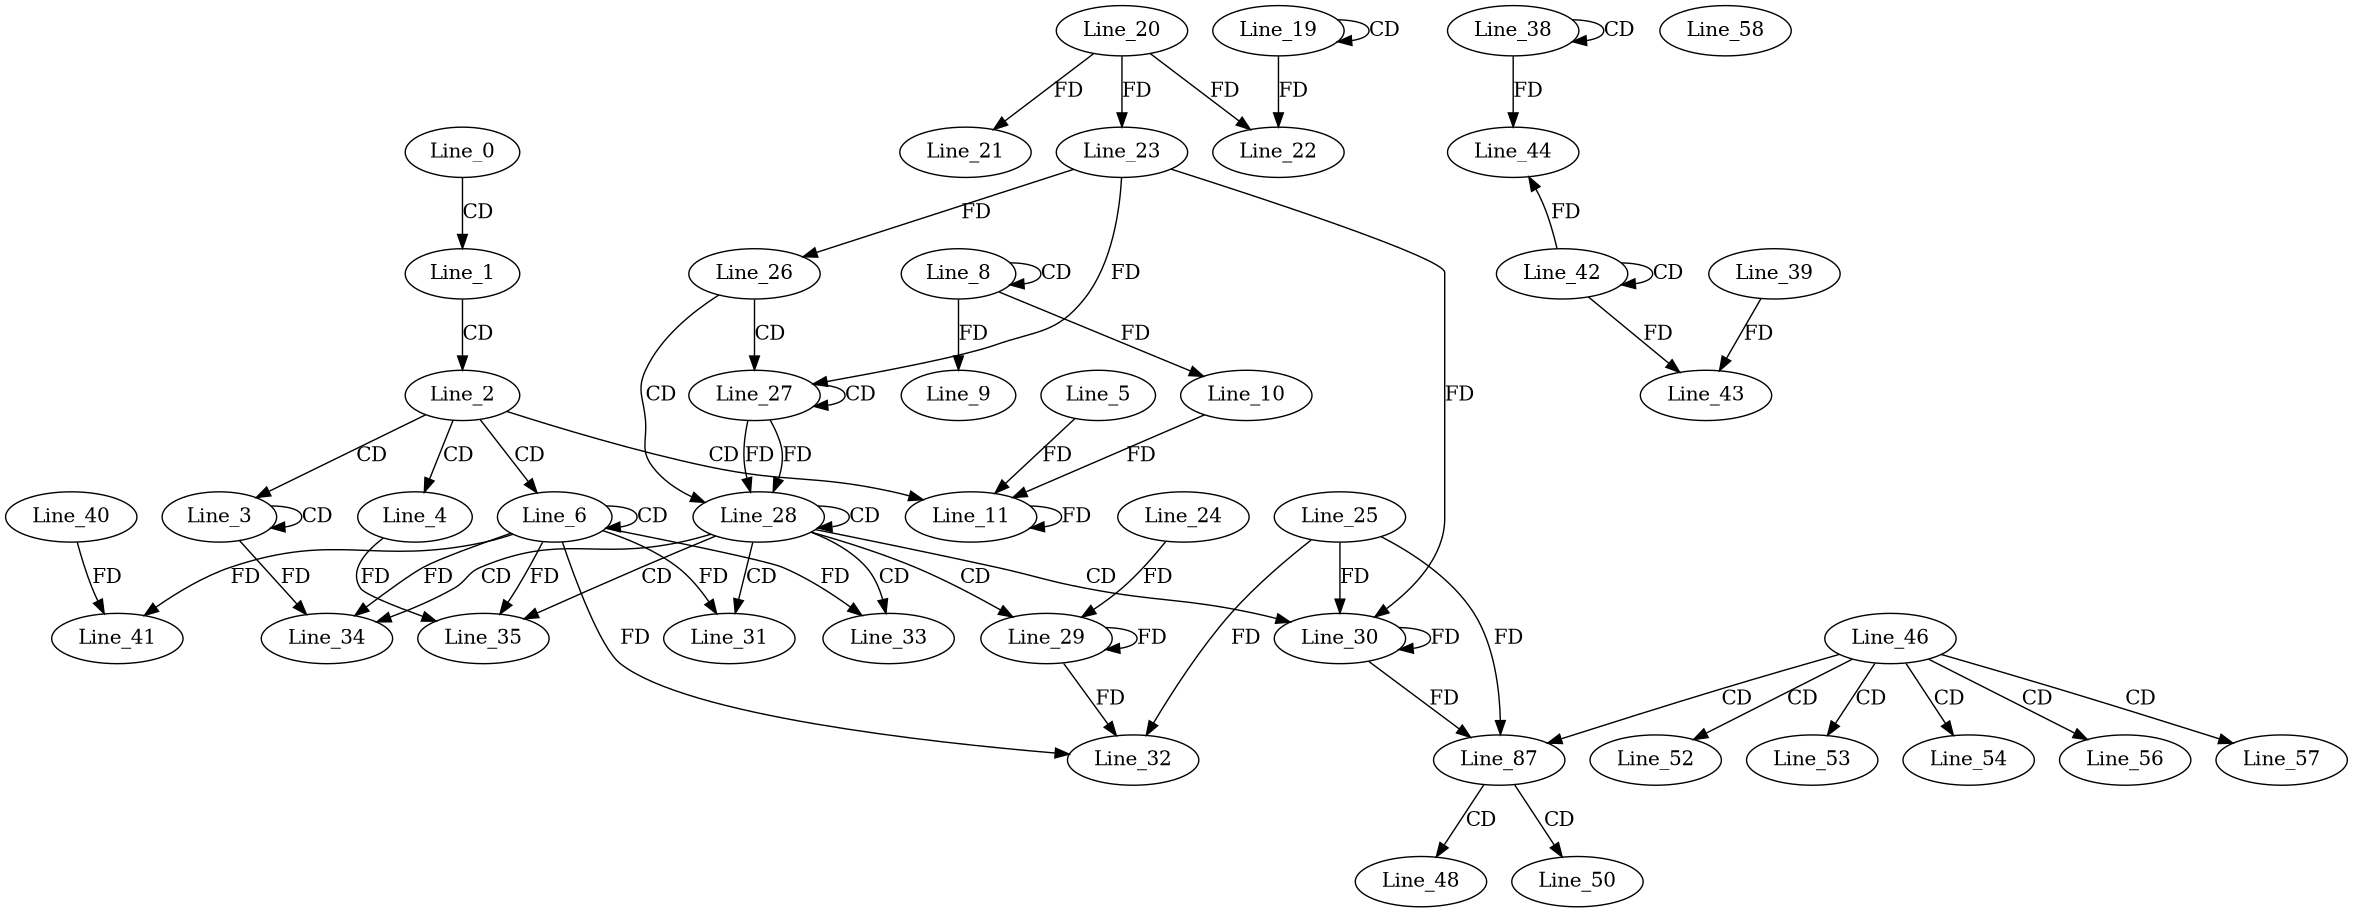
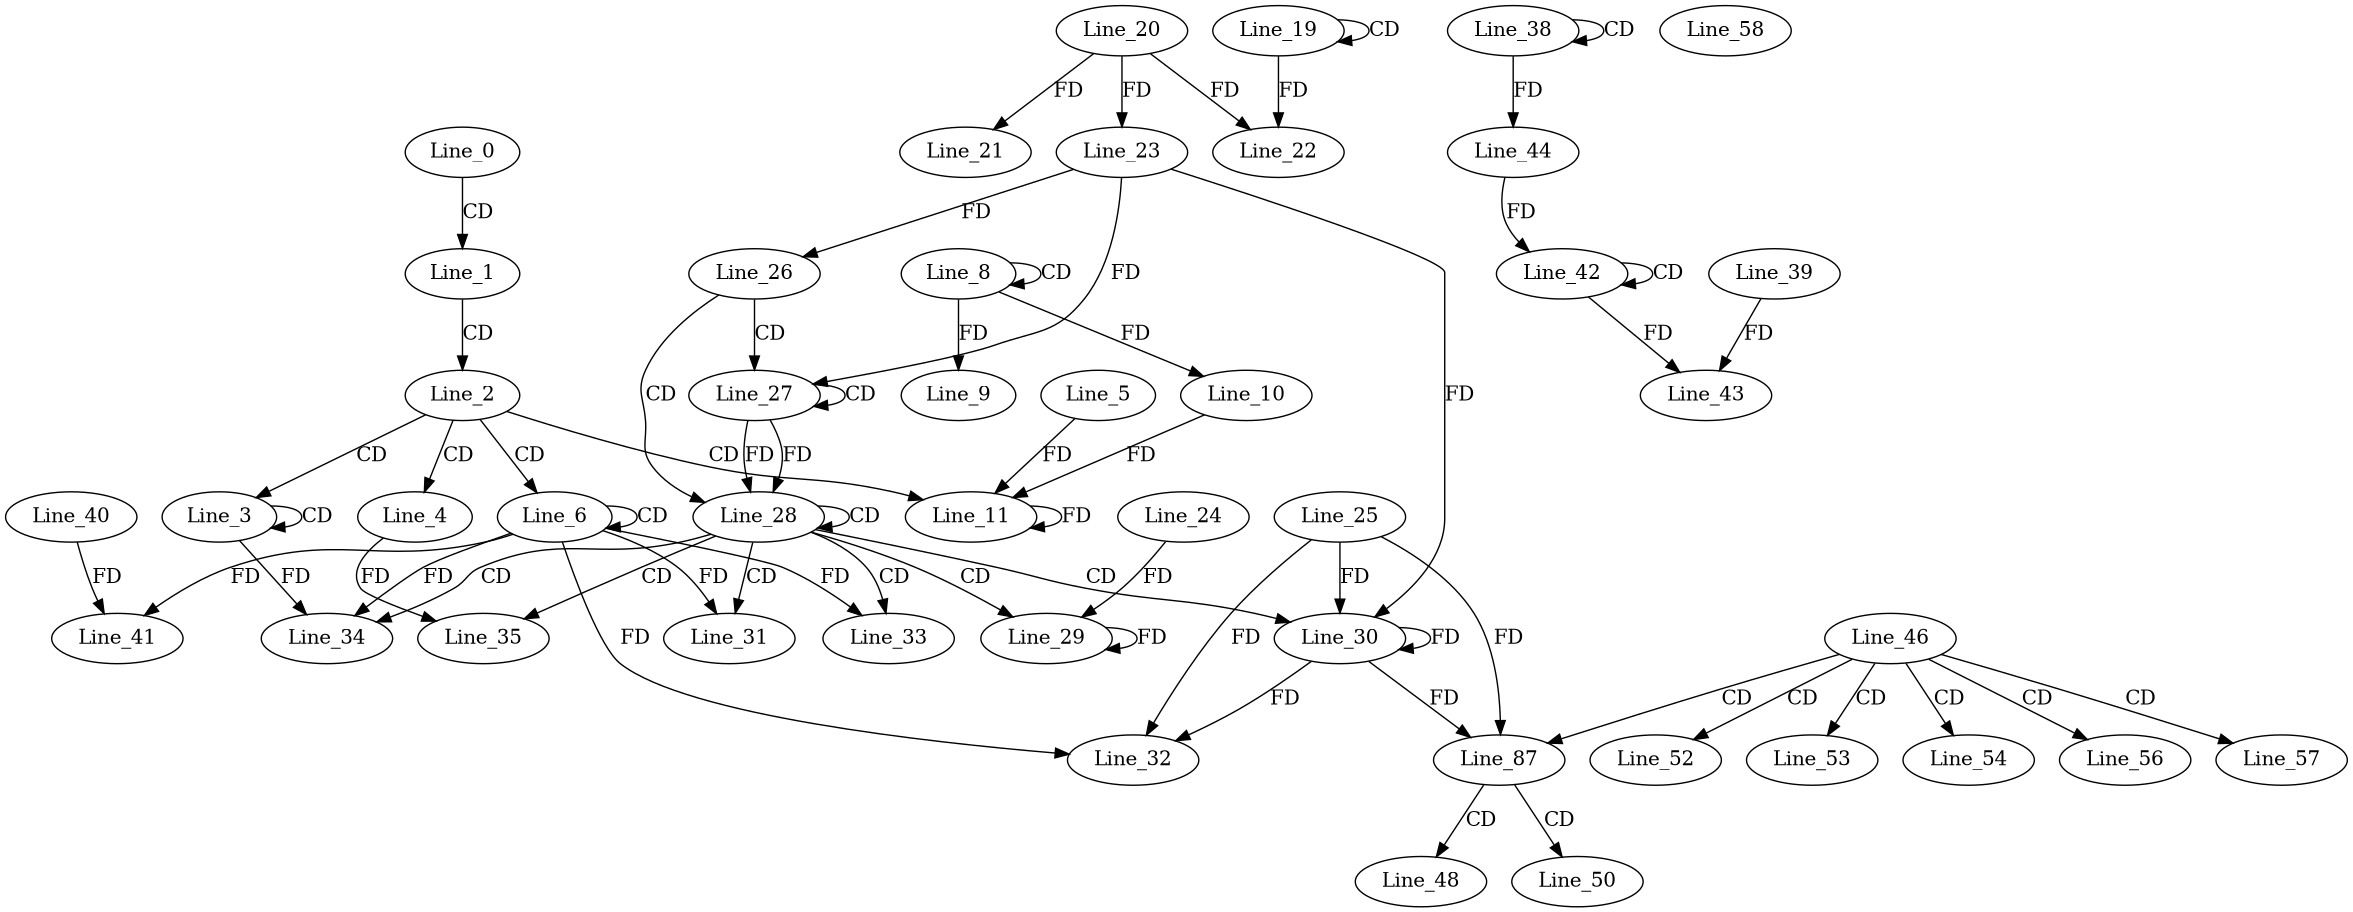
(1548, 218) -> (1503, 212)
(526, 573) -> none
(1086, 694) -> (1252, 701)
